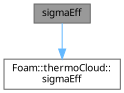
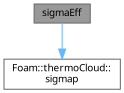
(62, 74) -> (62, 74)
